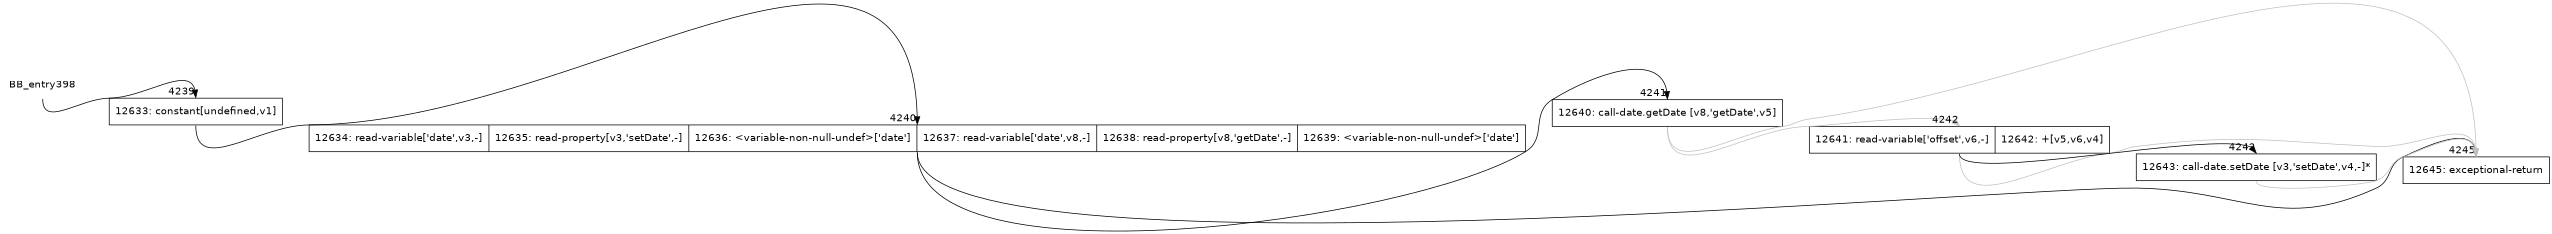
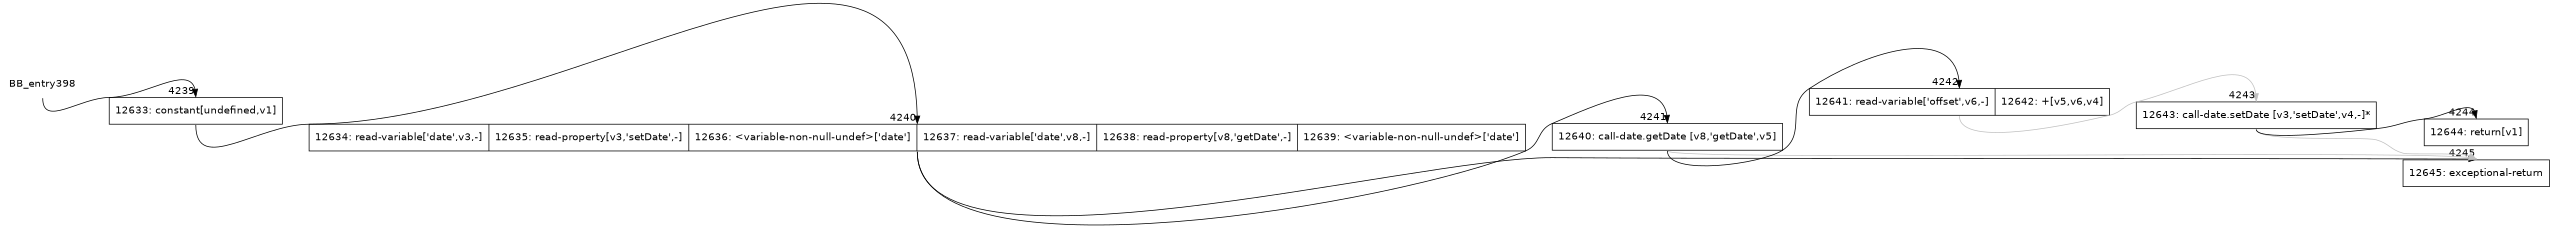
(1800, 127) -> (1802, 95)
none -> (2476, 132)
(2236, 139) -> none
(2068, 158) -> (2112, 115)
